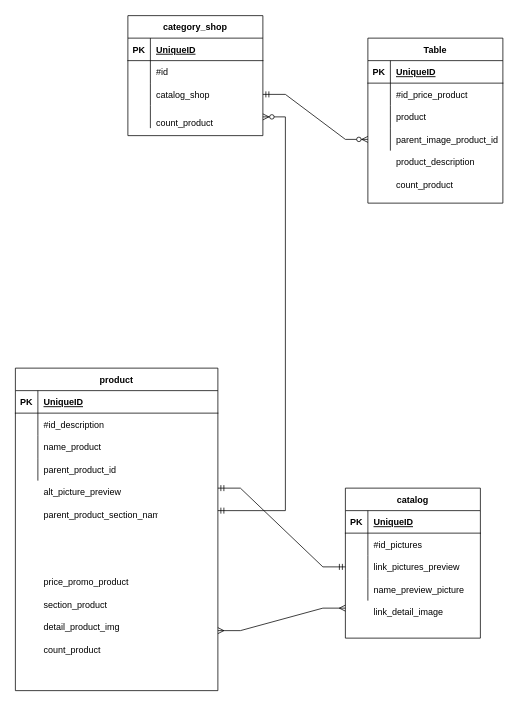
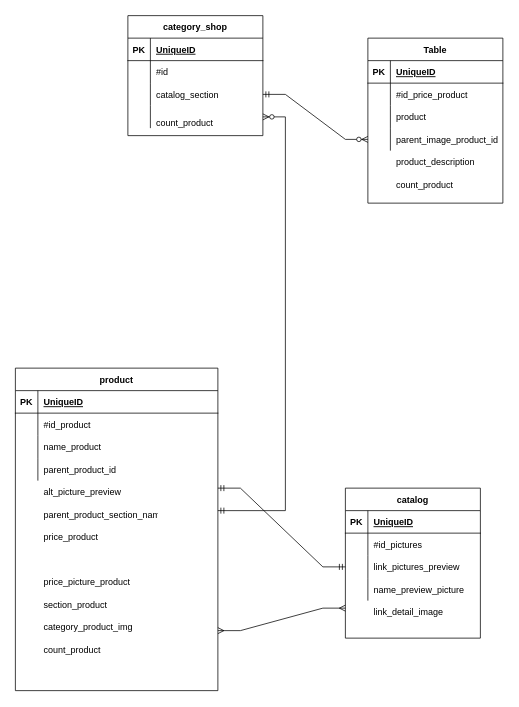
(185, 95) -> (191, 95)
(78, 425) -> (70, 425)
none -> (98, 537)
(90, 582) -> (94, 582)
(85, 627) -> (93, 627)
